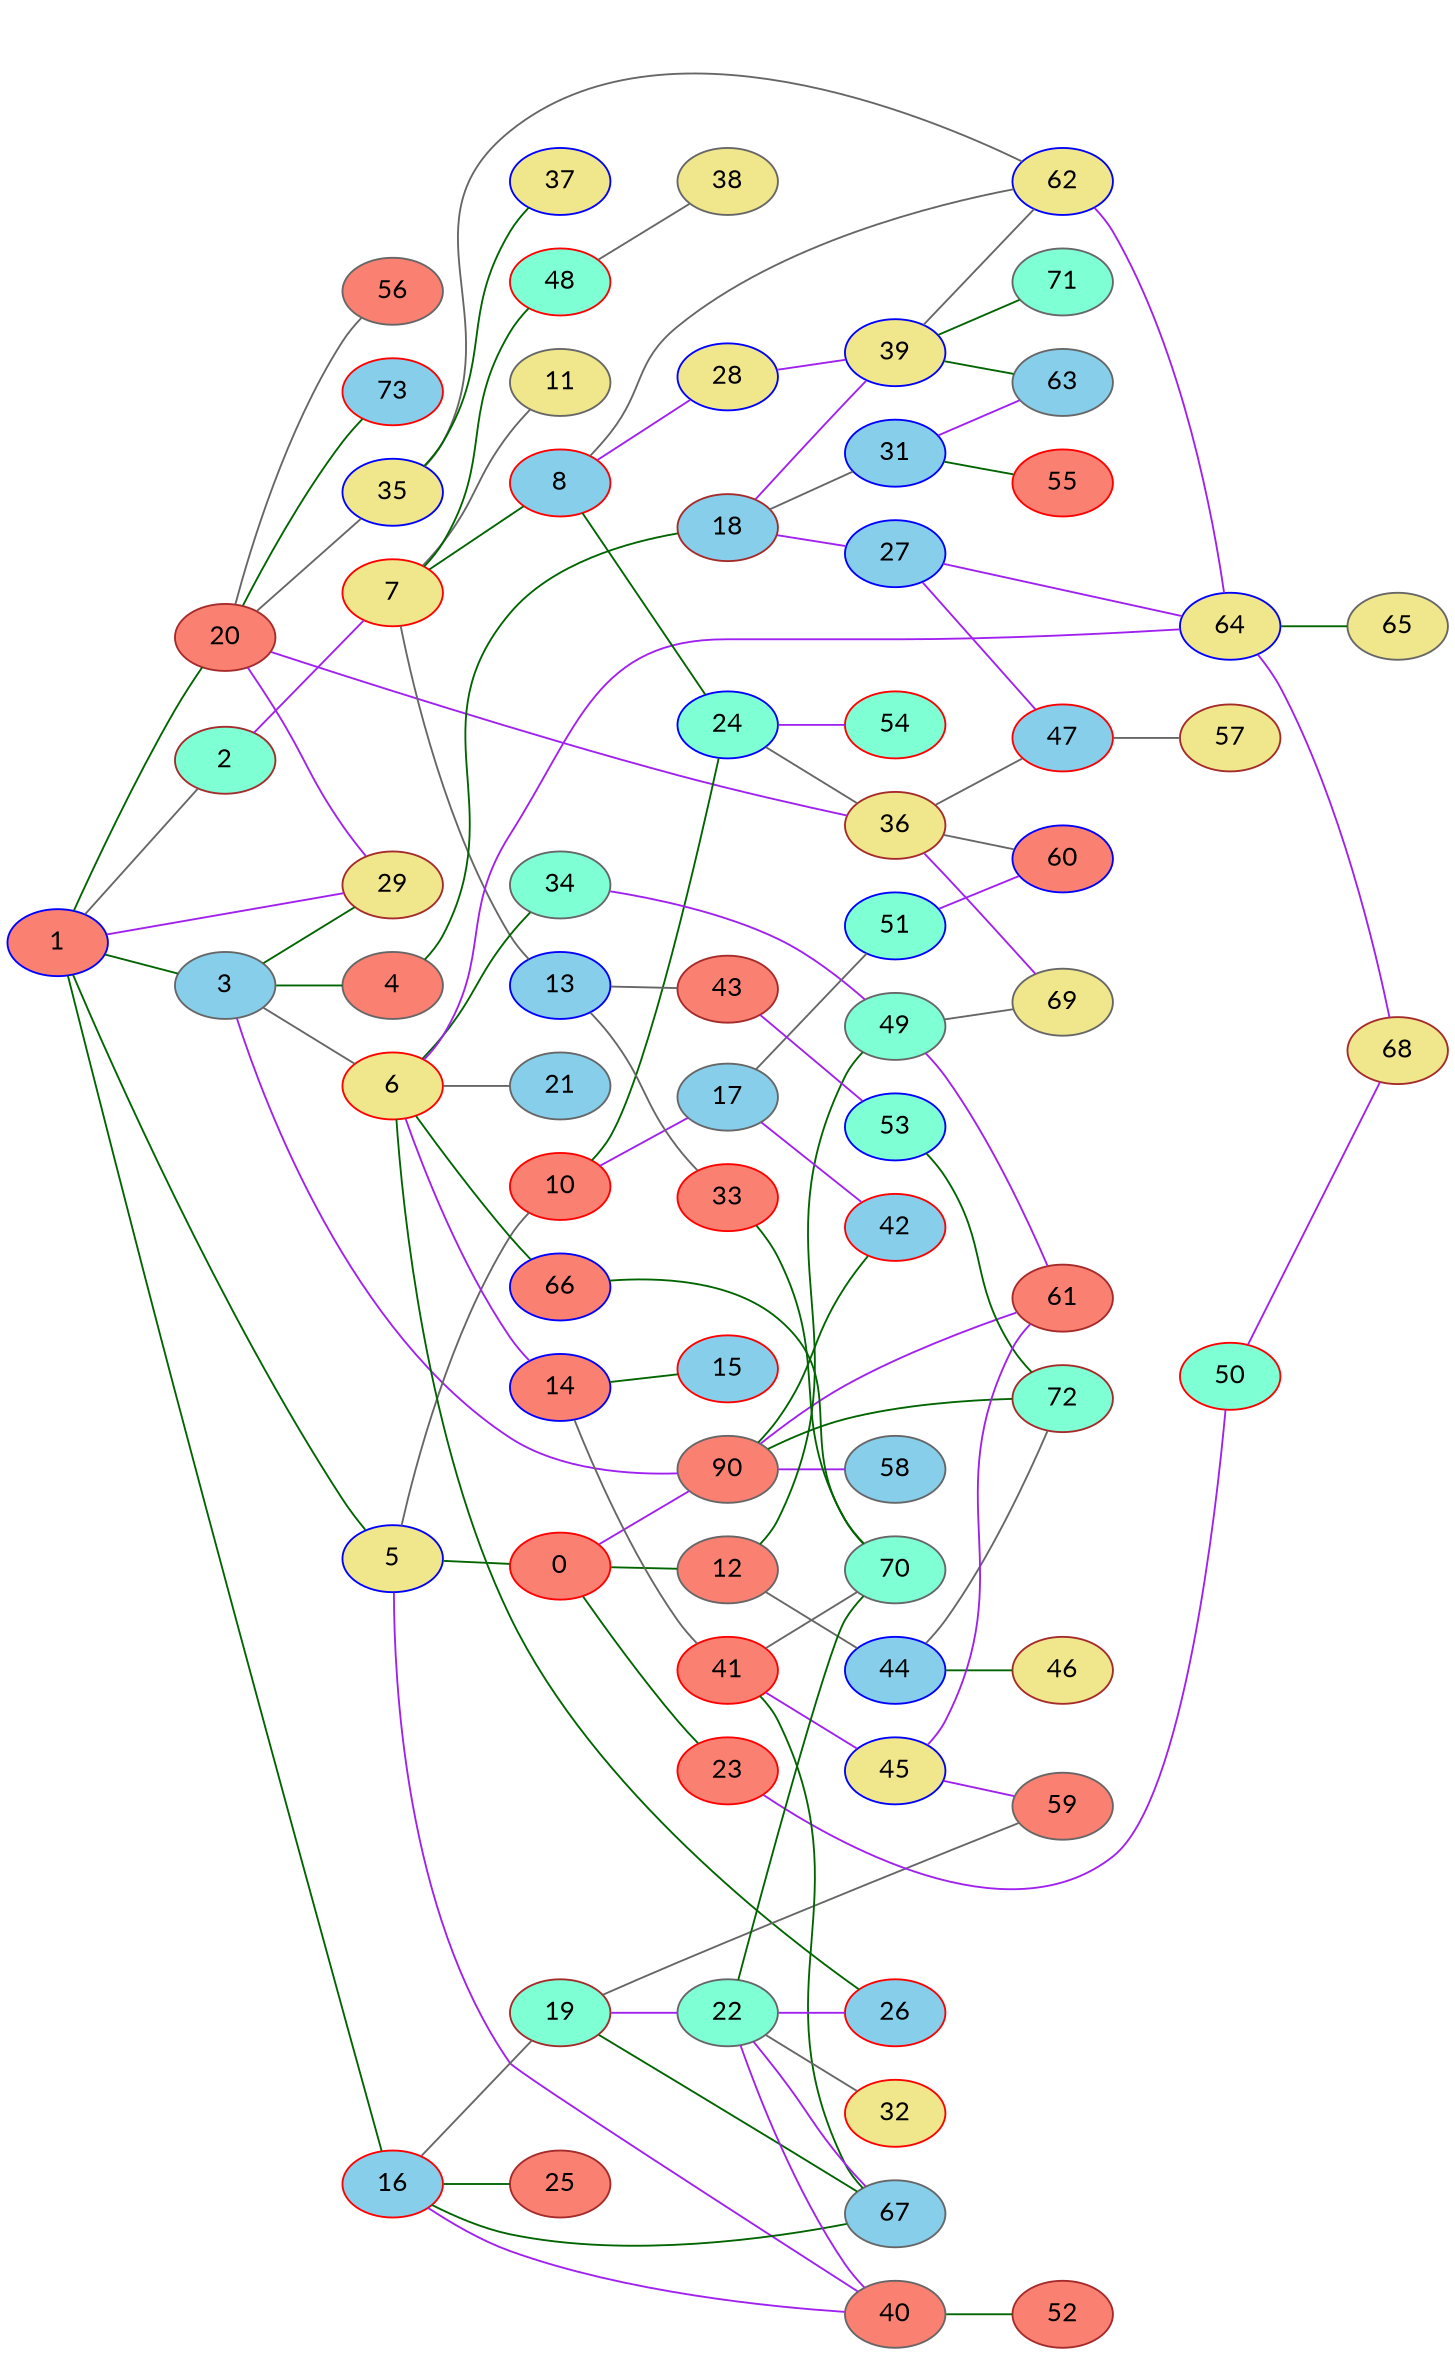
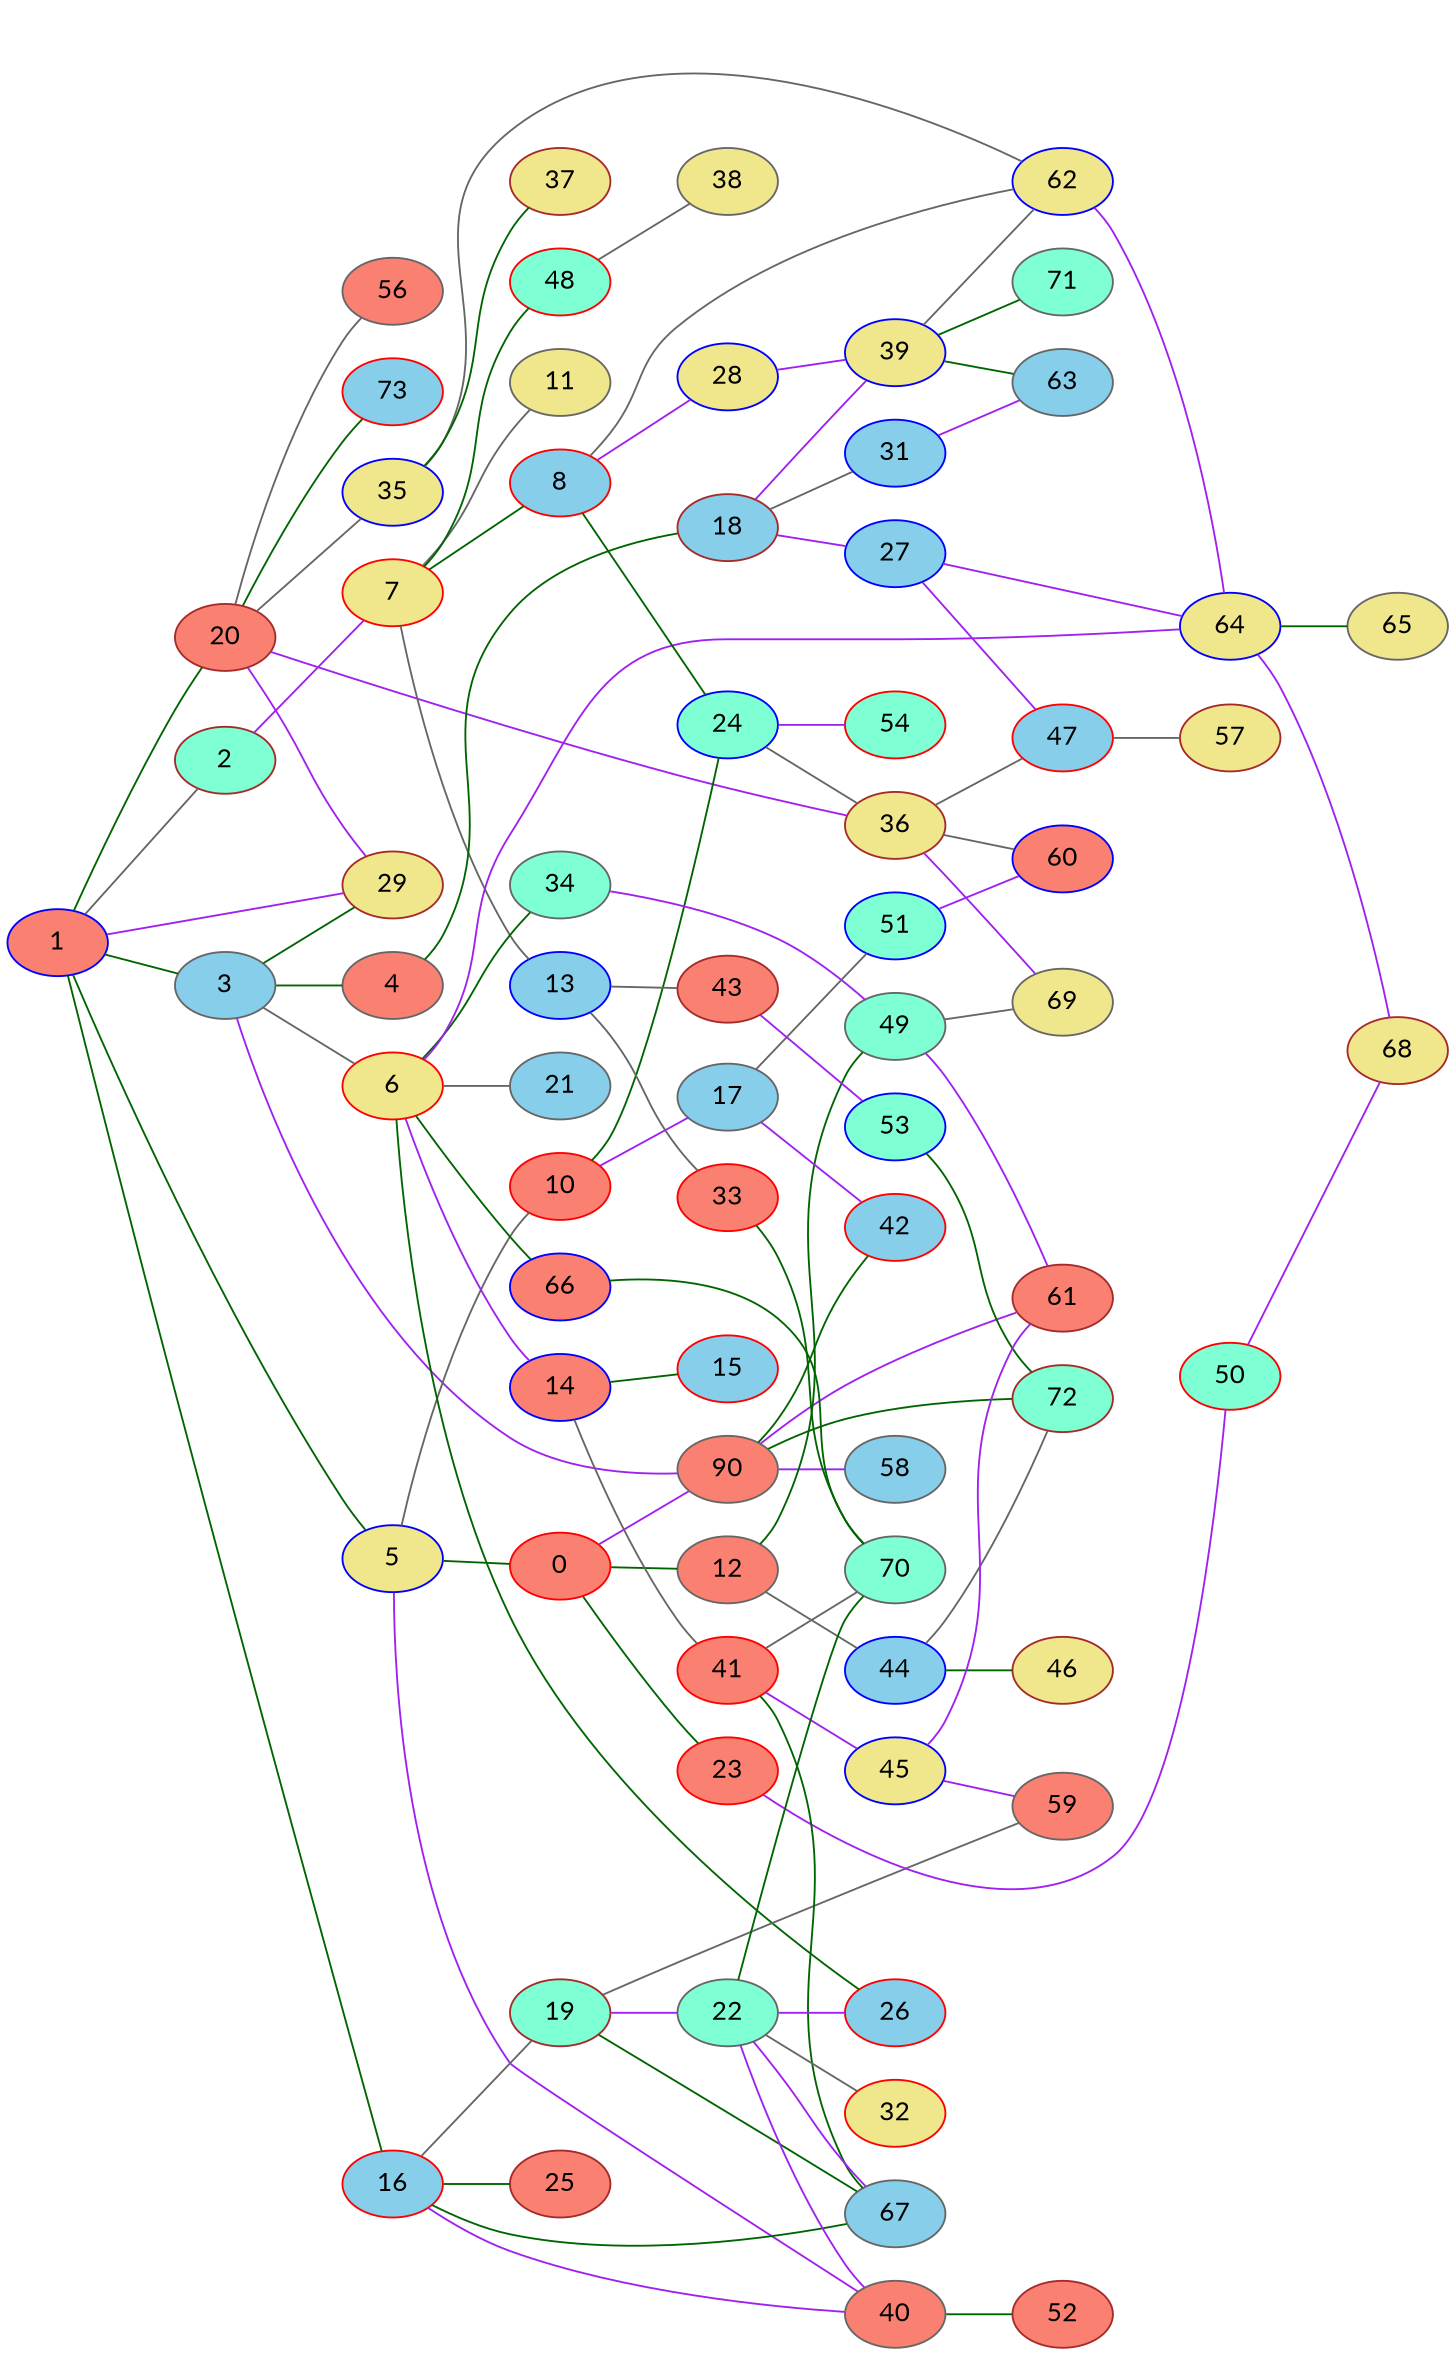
(560, 181) -> (560, 181)
(1063, 483) -> none
